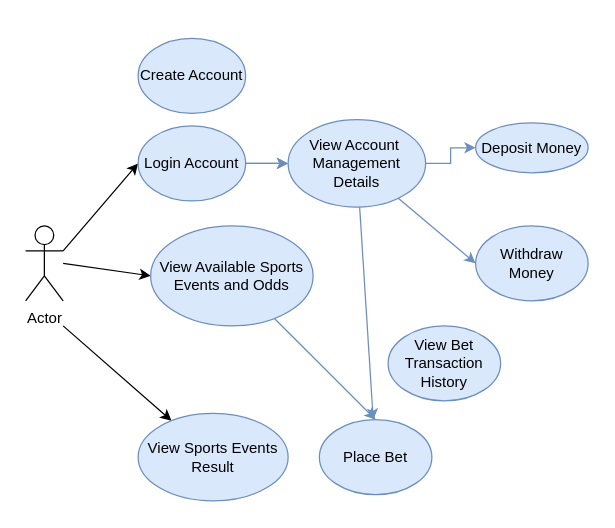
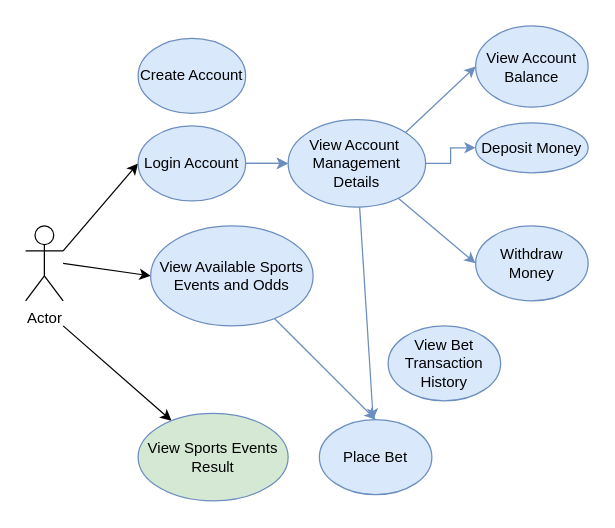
none -> (532, 66)
none -> (438, 102)
(213, 457) -> (213, 457)
